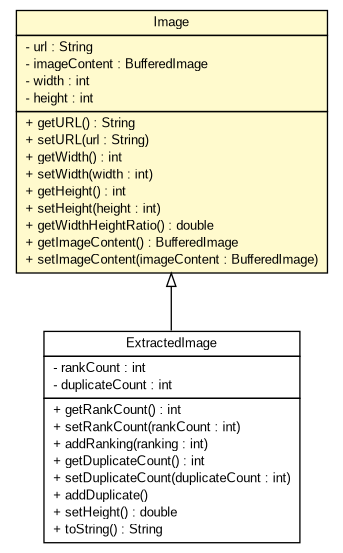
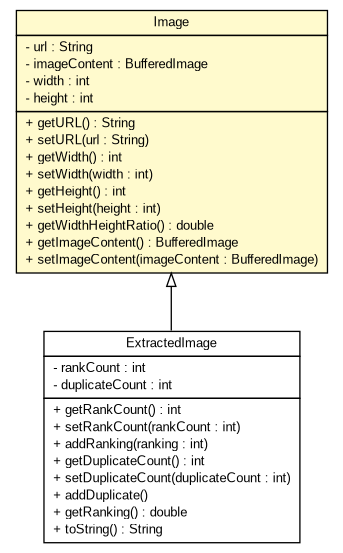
(116, 513) -> (121, 513)
